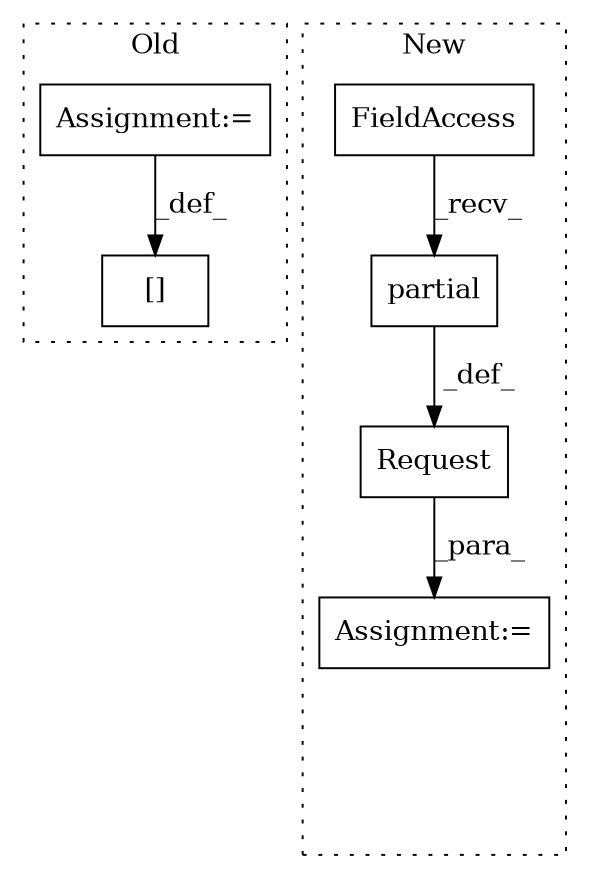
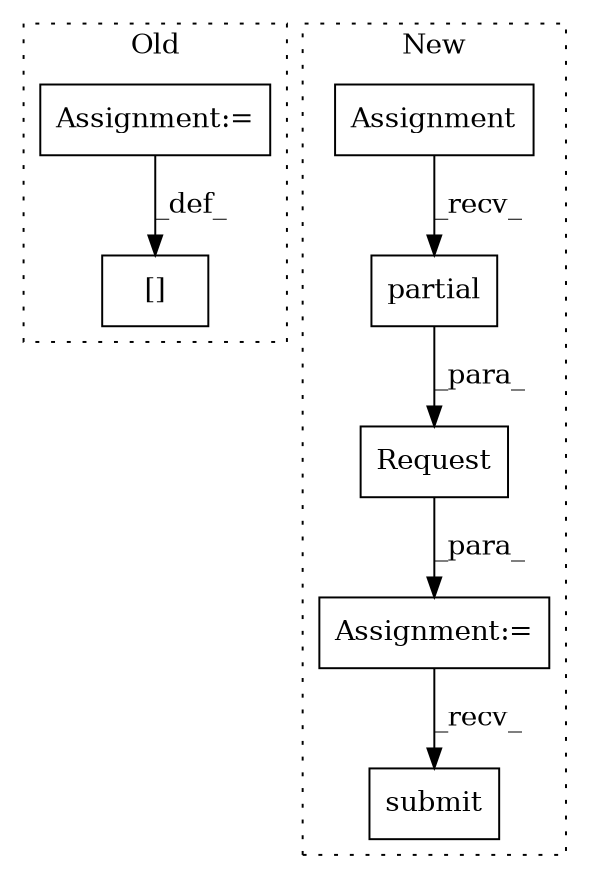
(434, 120) -> (434, 120)
(480, 376) -> (480, 376)
none -> (434, 804)
